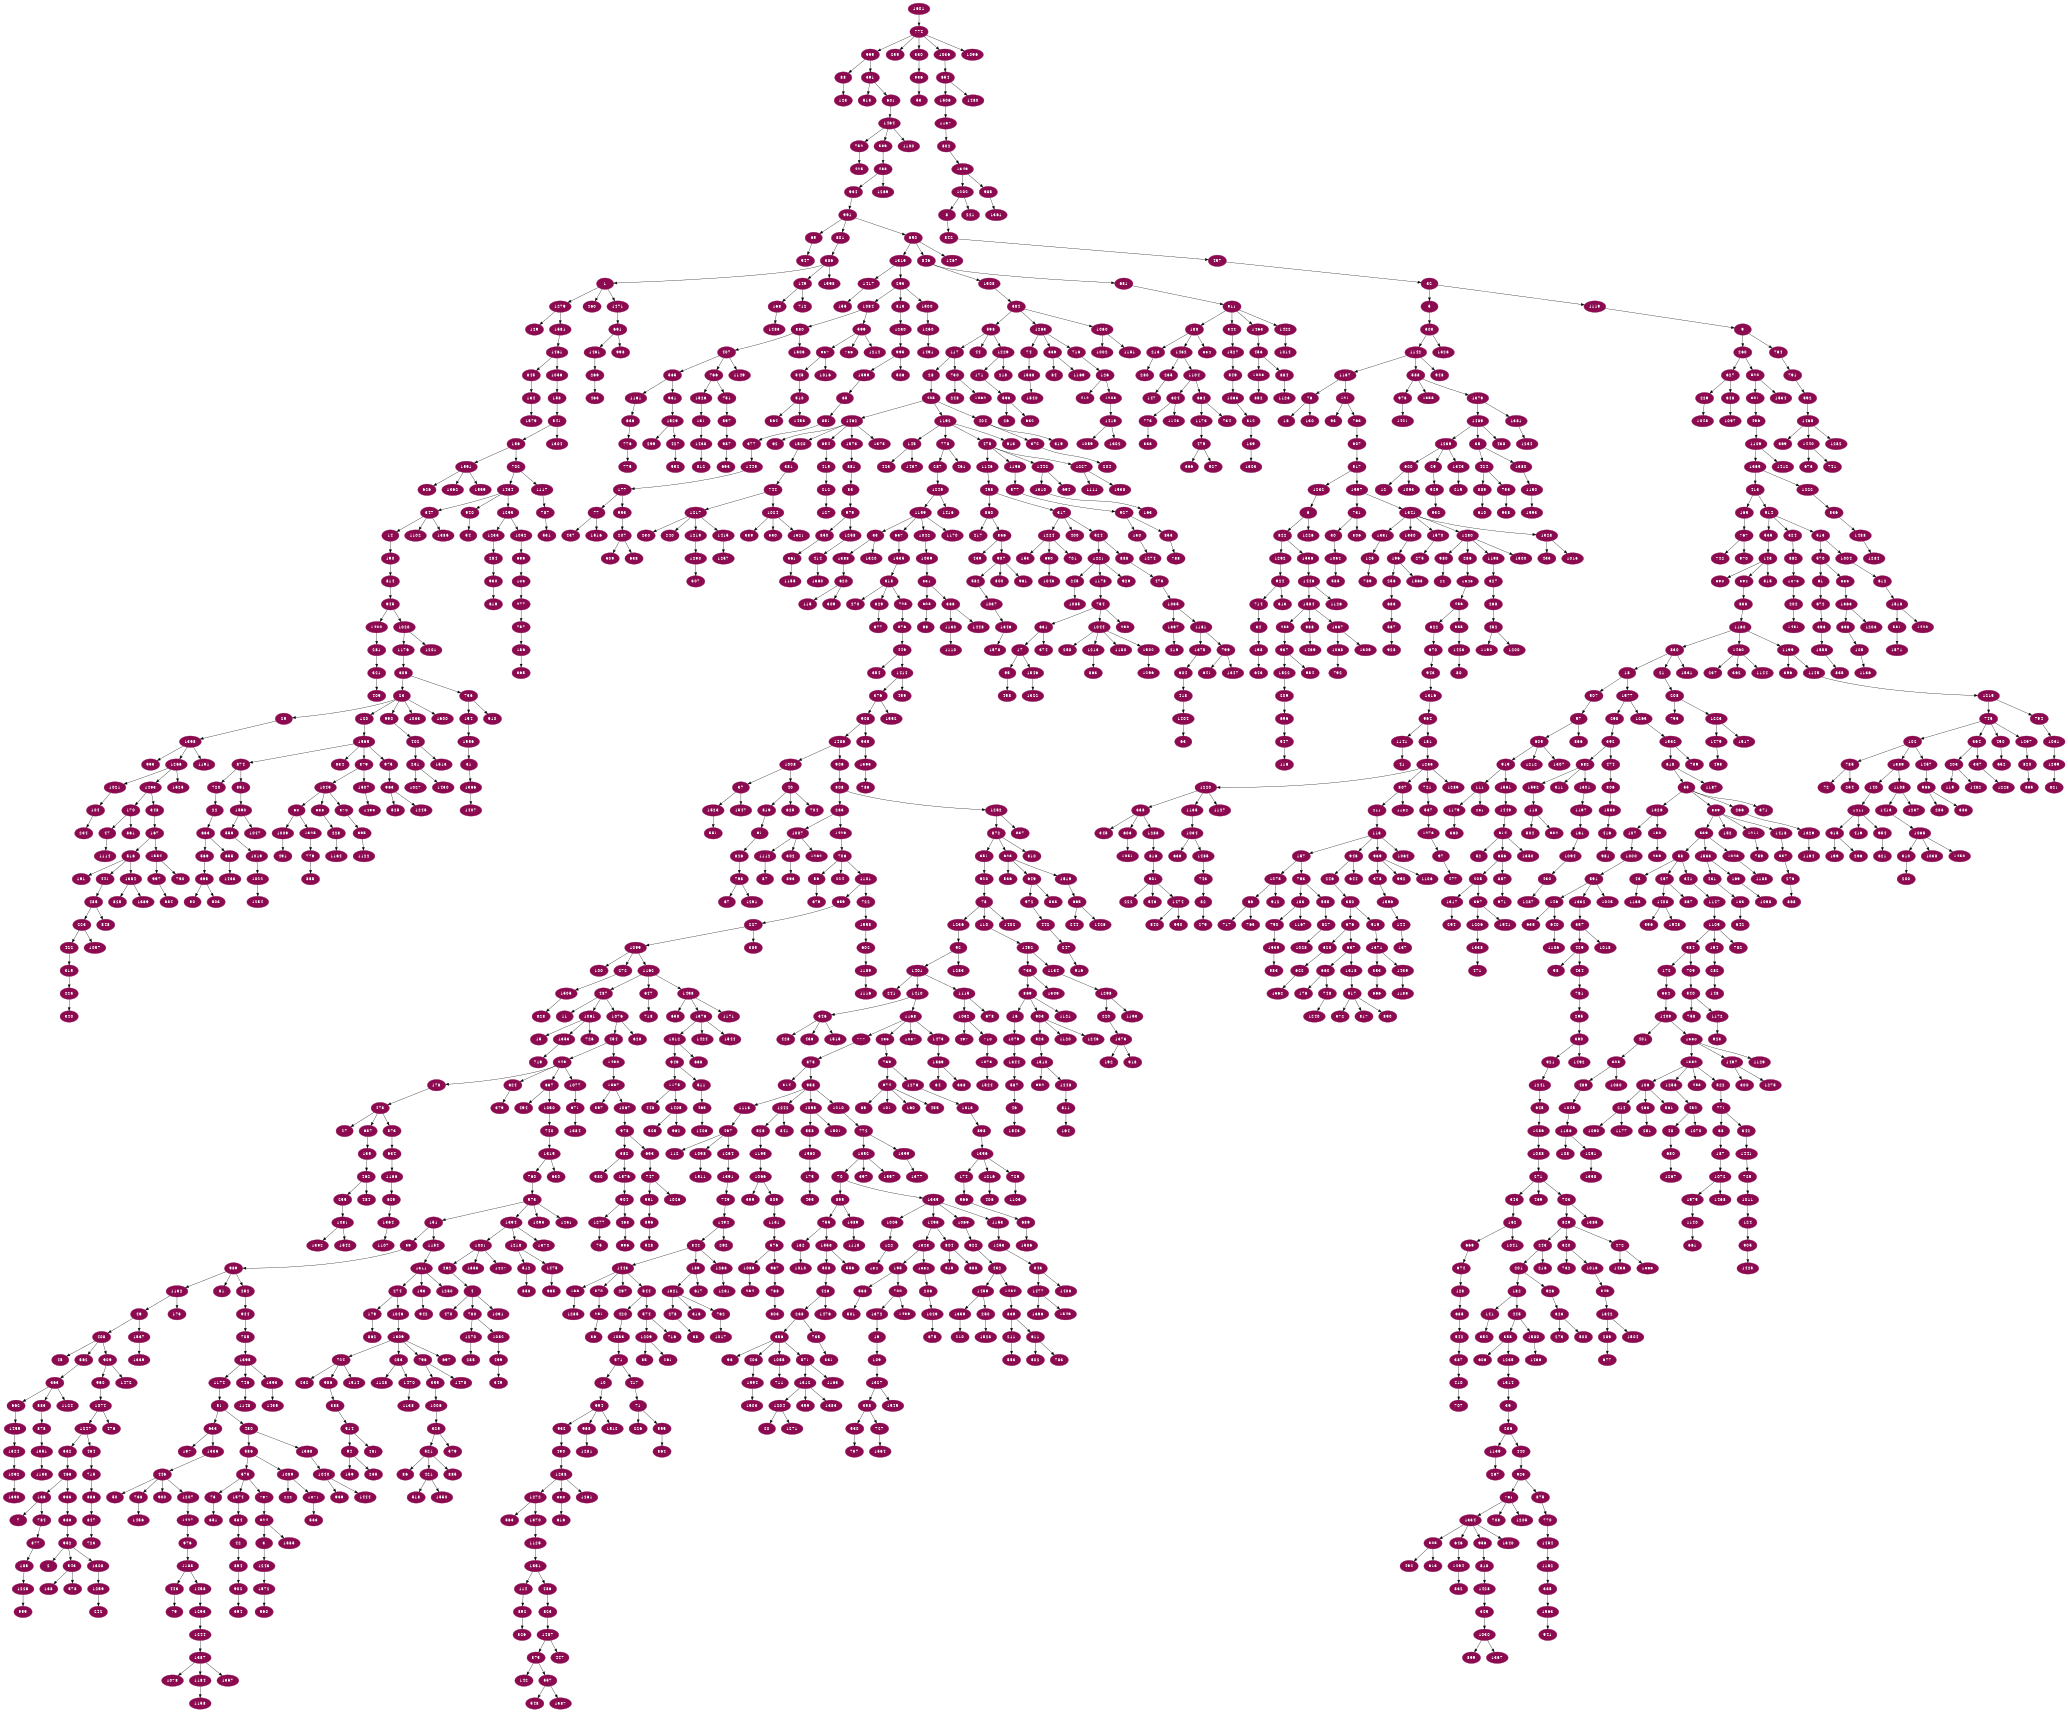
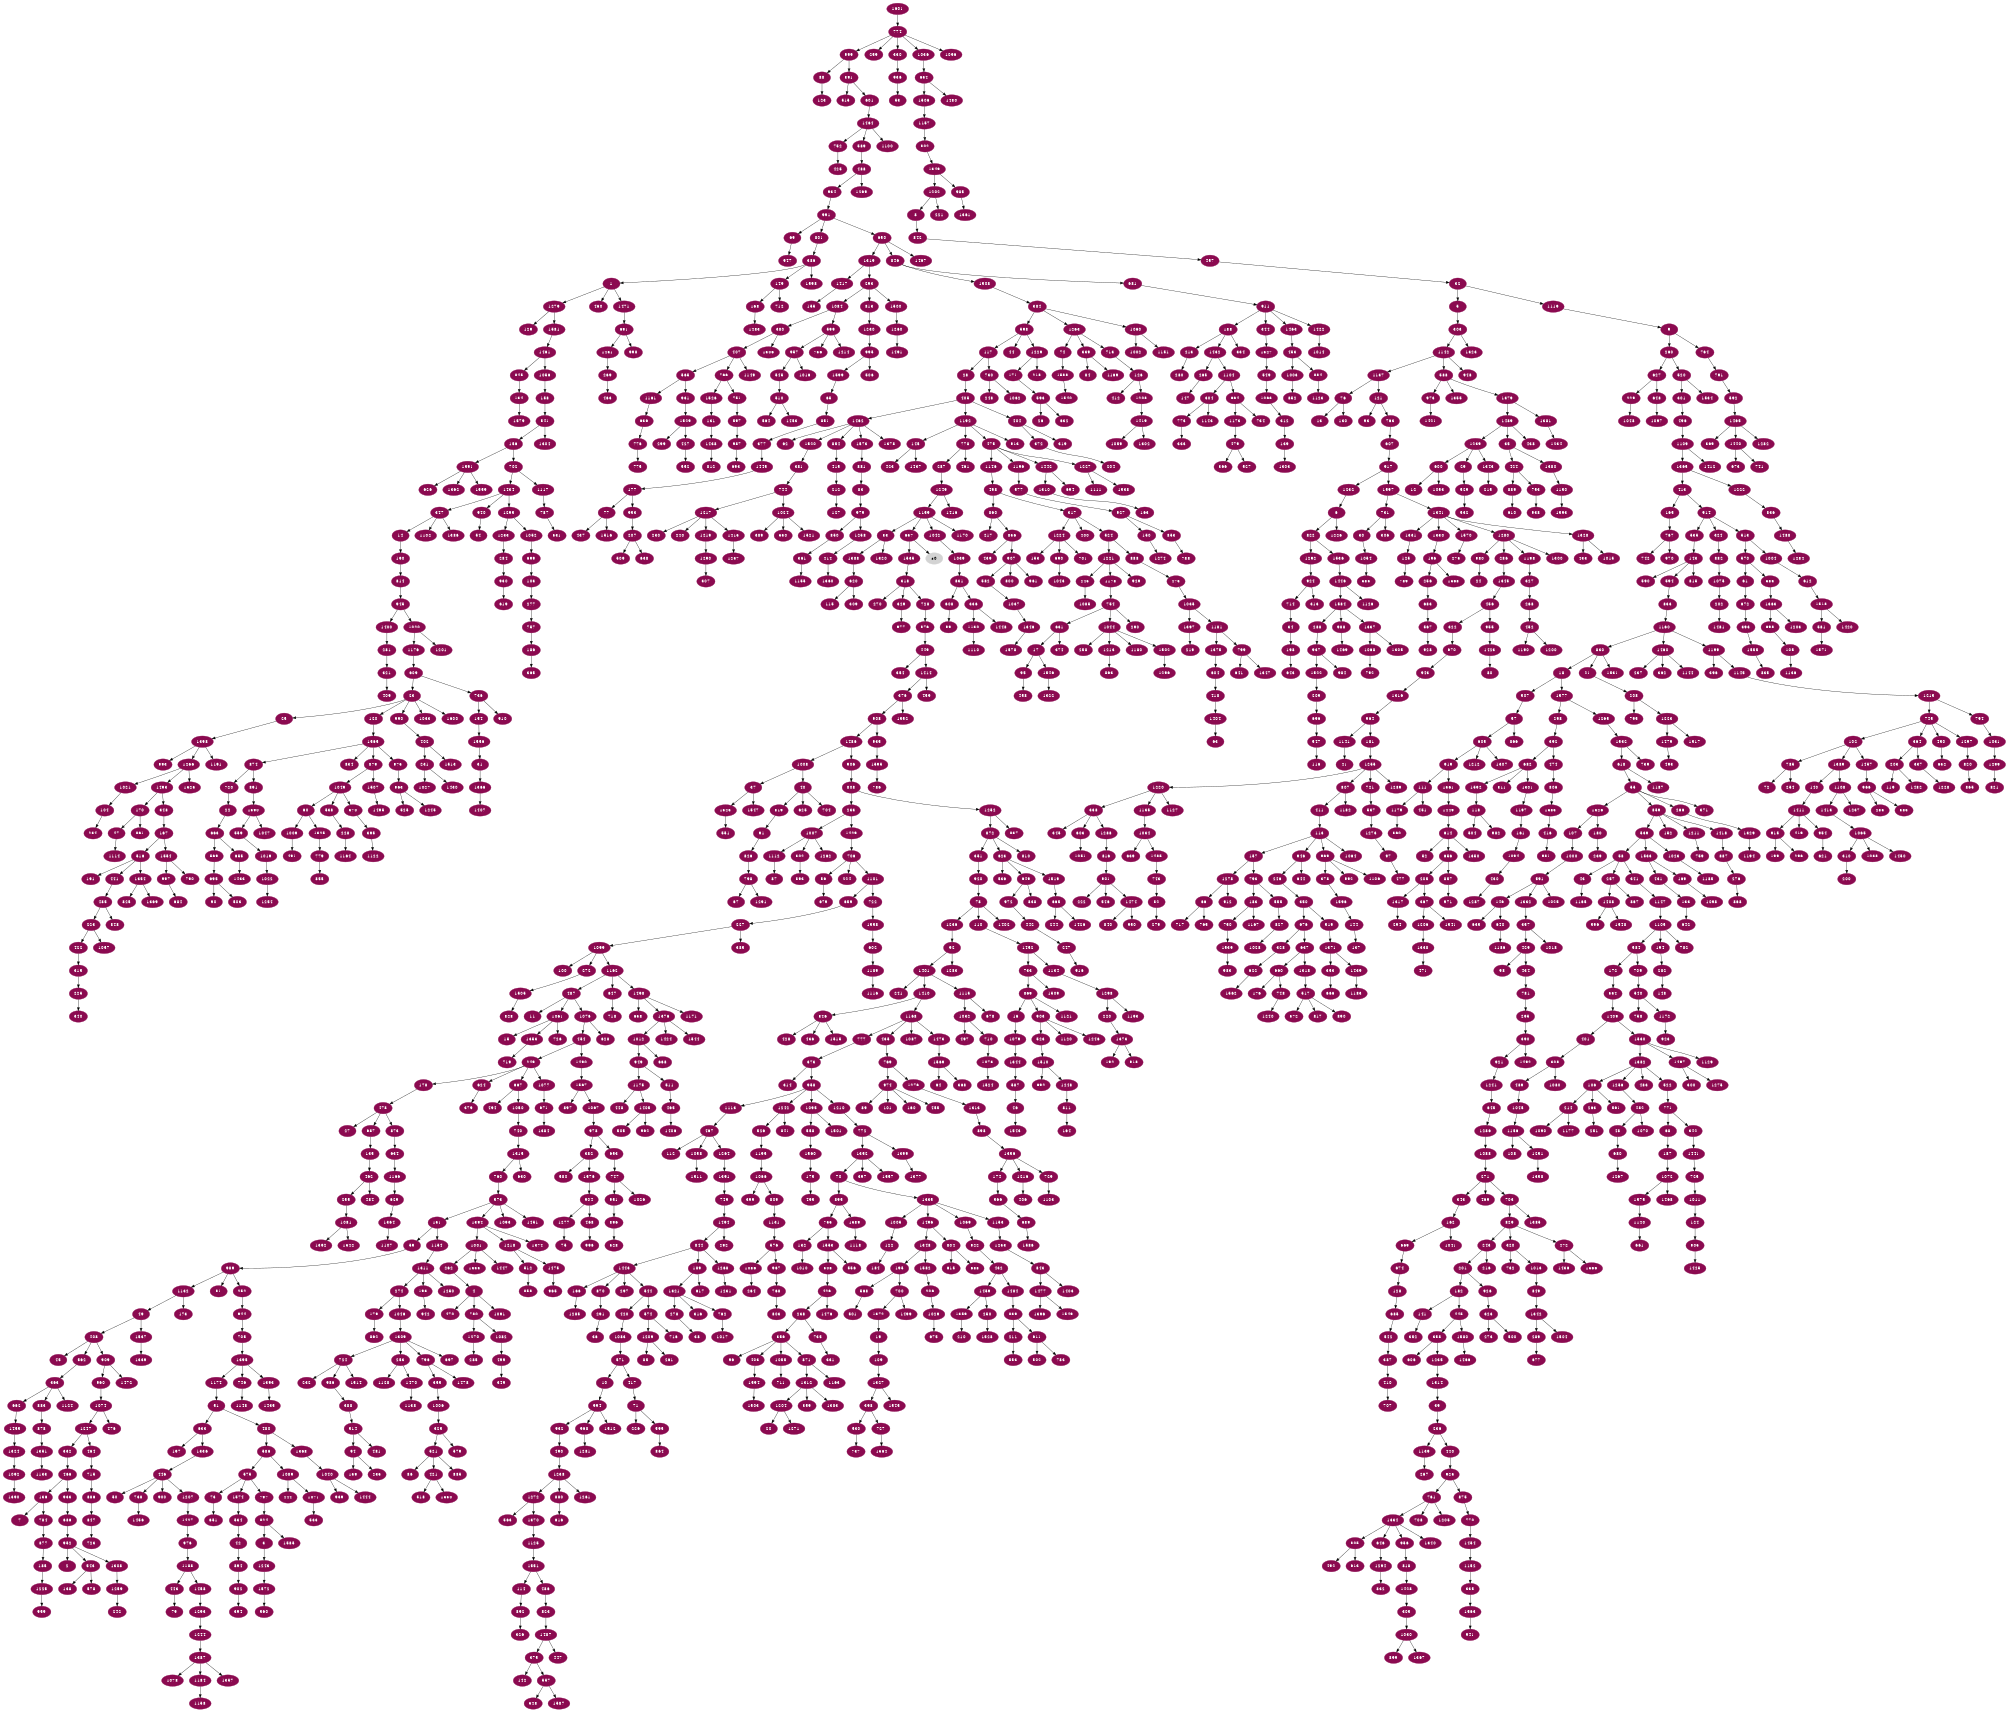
none -> (934, 559)
